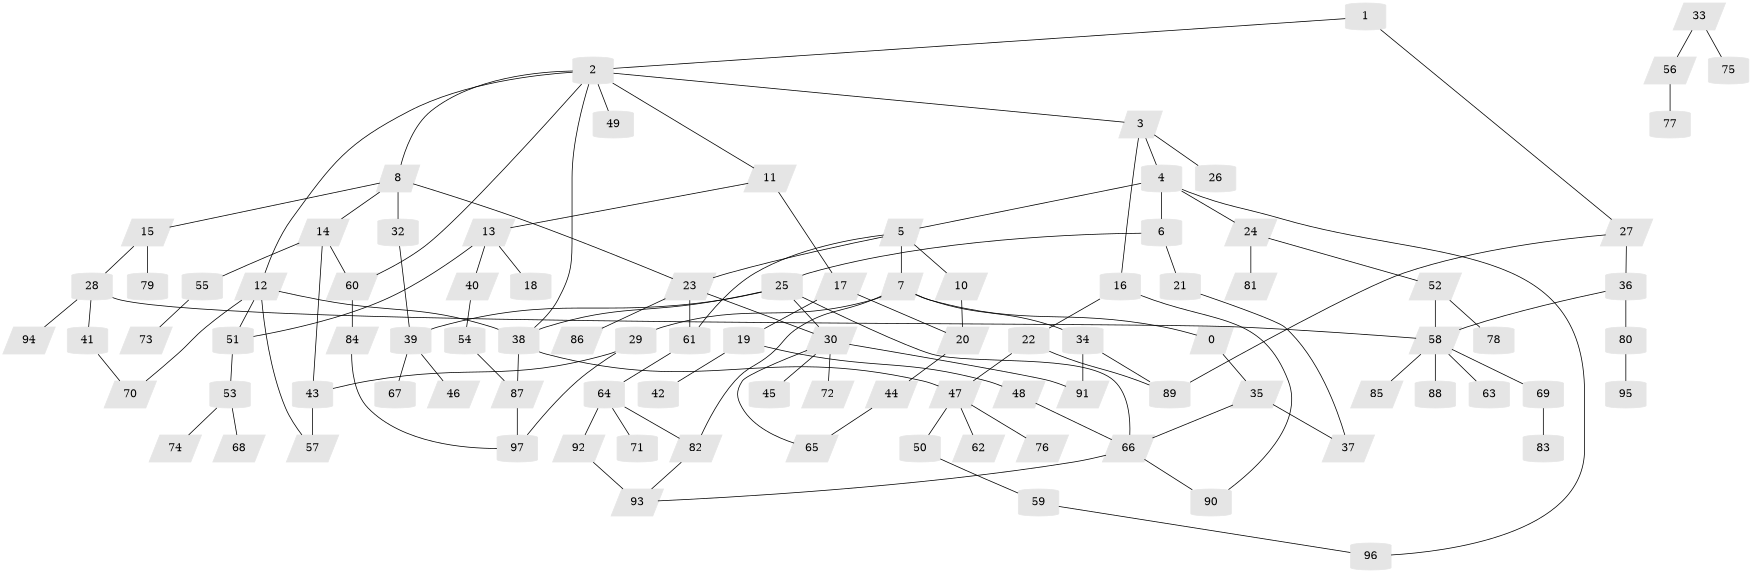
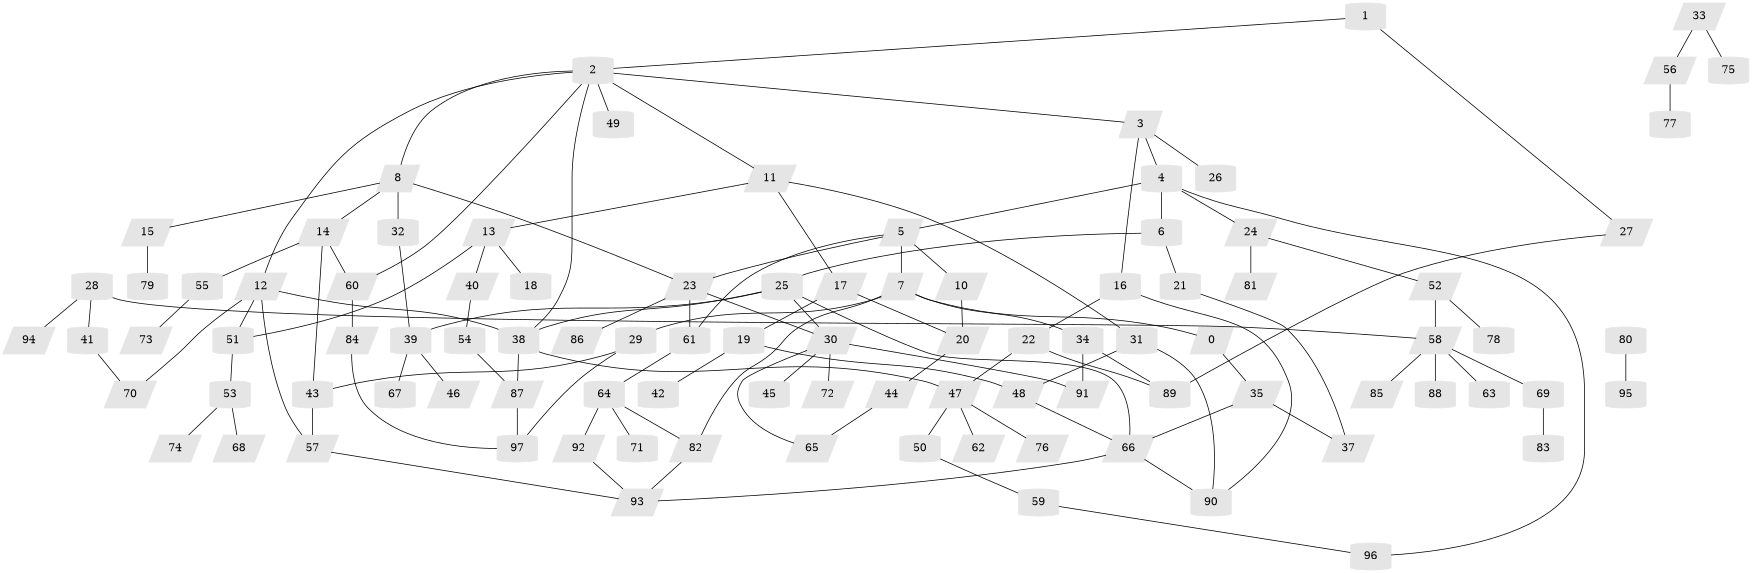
(120, 260) -> none
(1626, 286) -> none
none -> (1137, 340)
none -> (475, 476)
